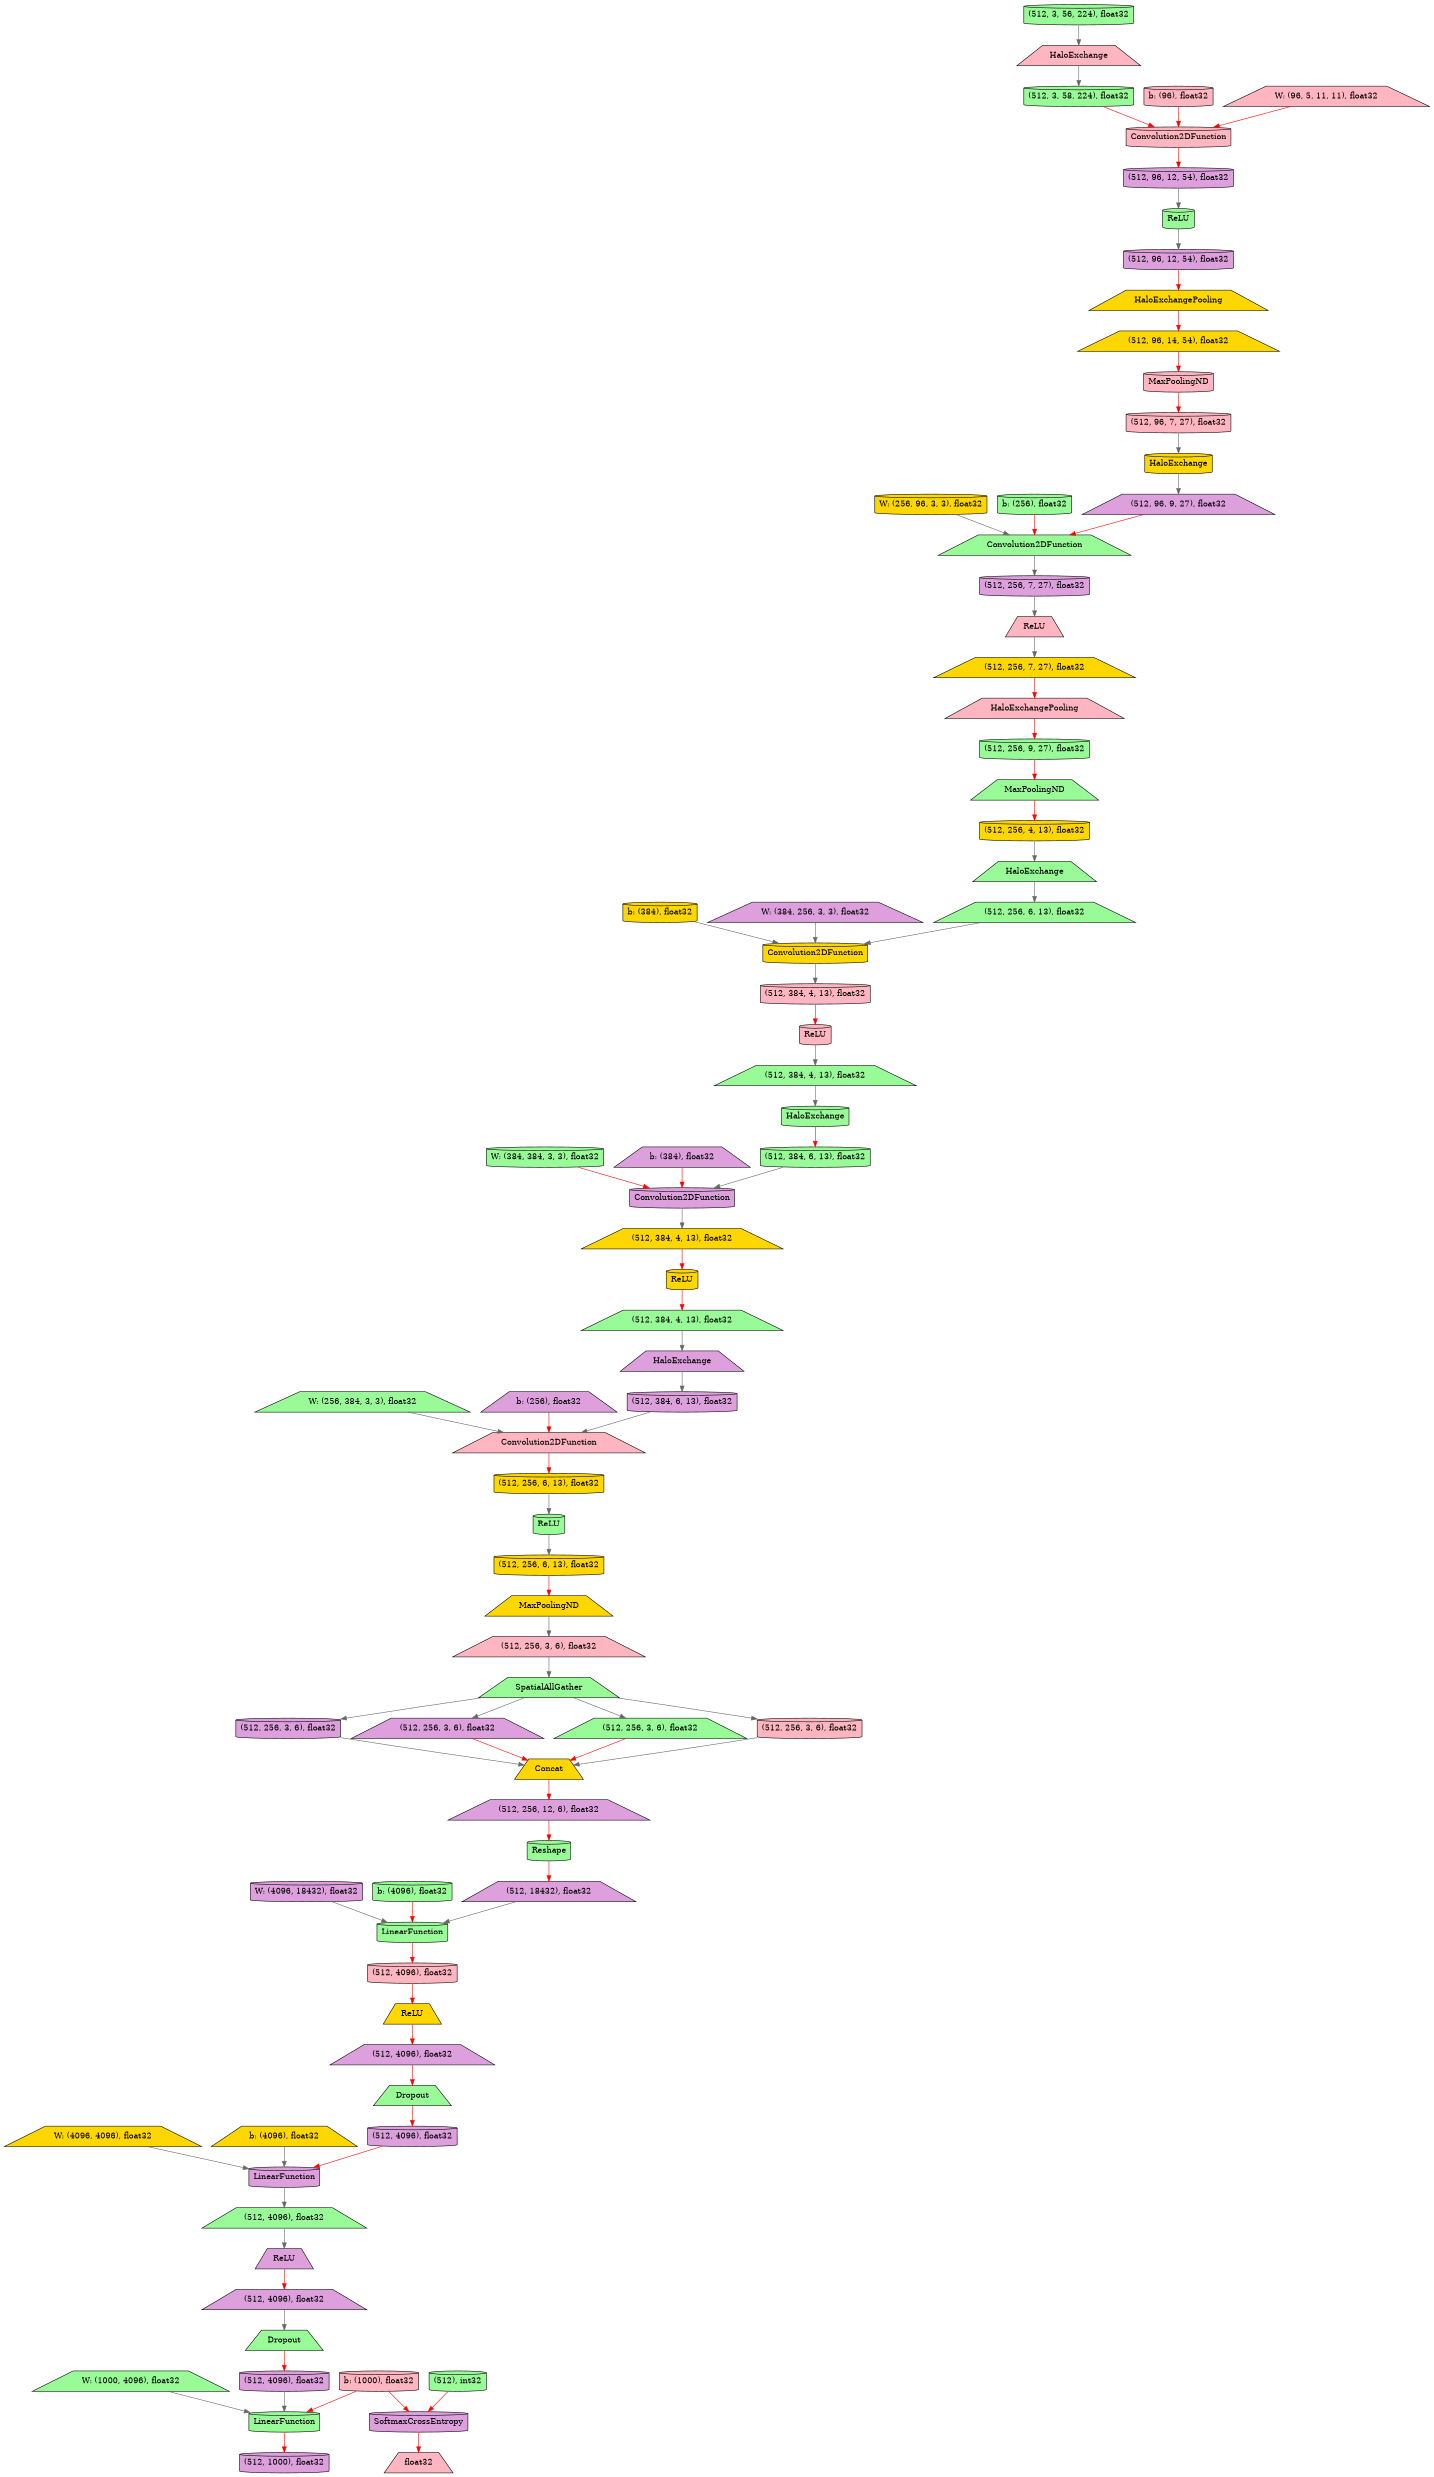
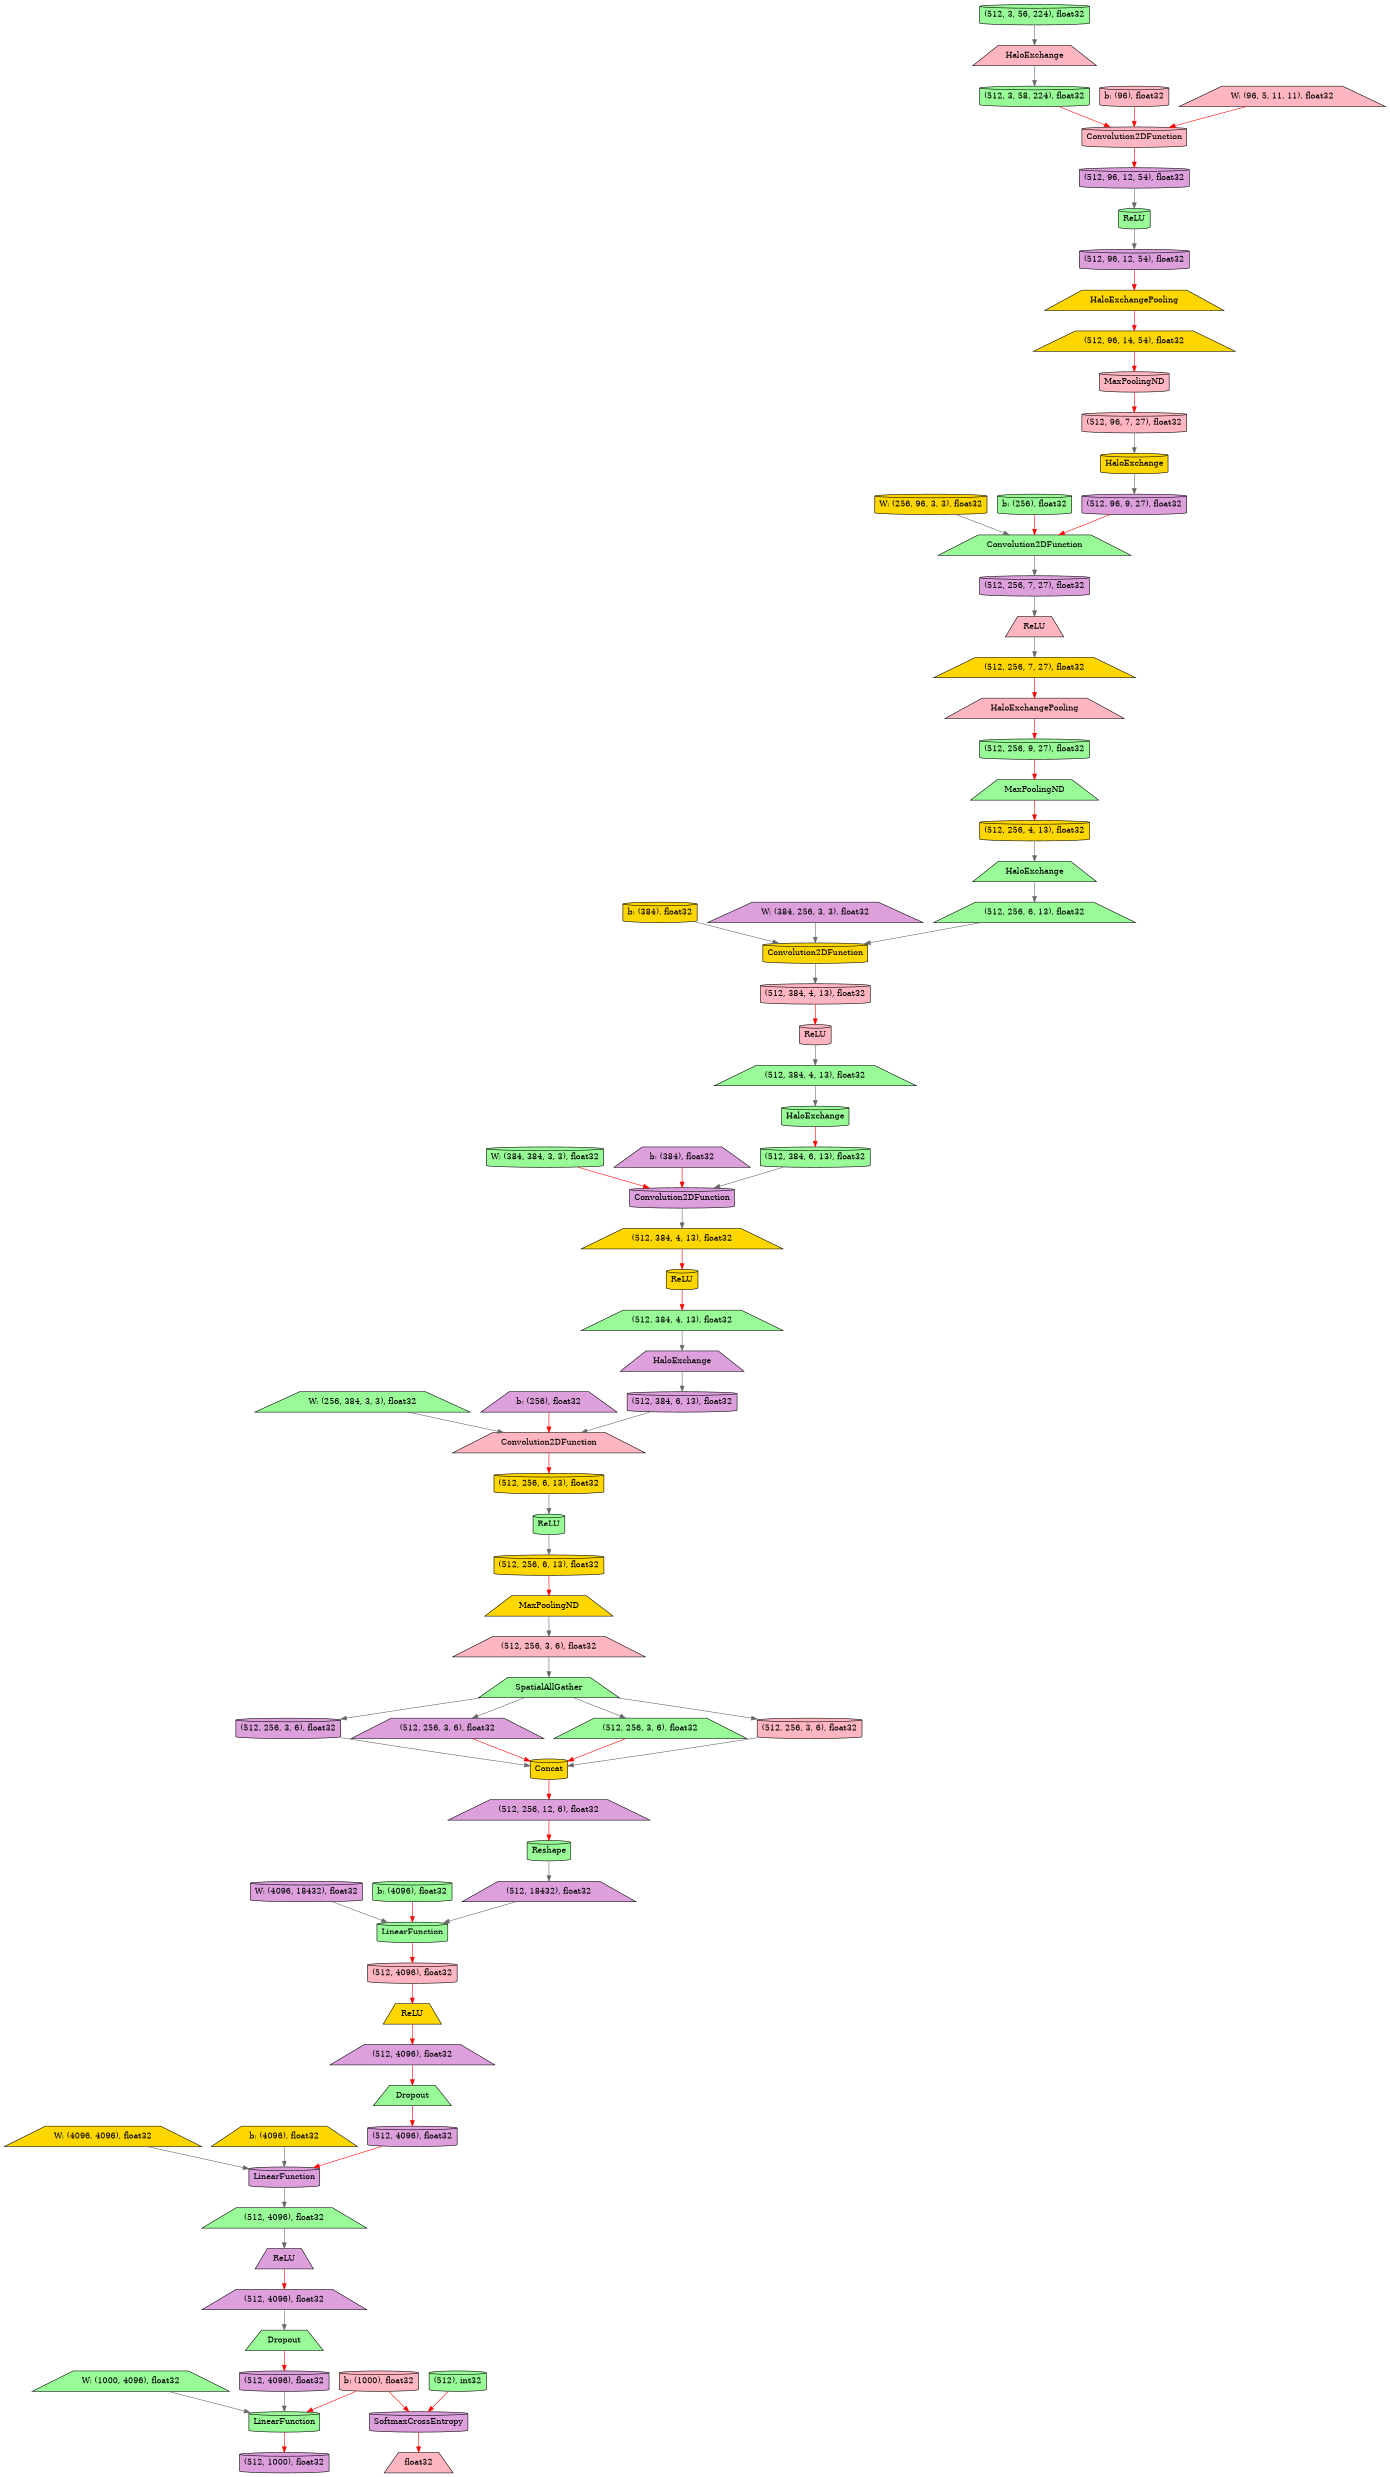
(1178, 504) -> (1134, 504)
(549, 1769) -> (549, 1769)
(549, 1868) -> (549, 1868)
